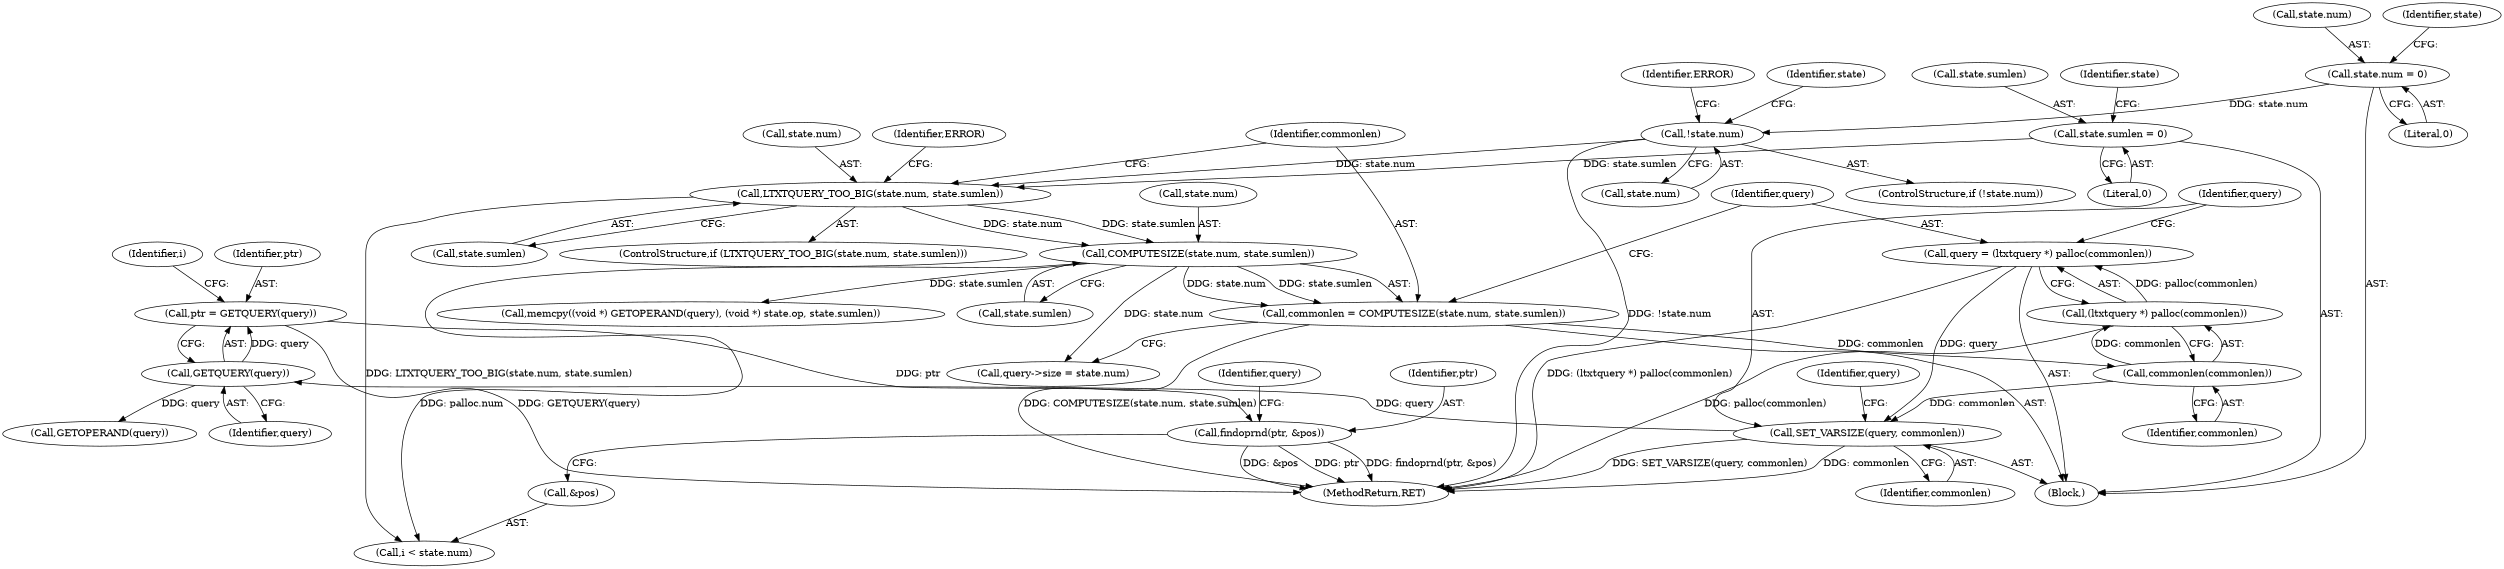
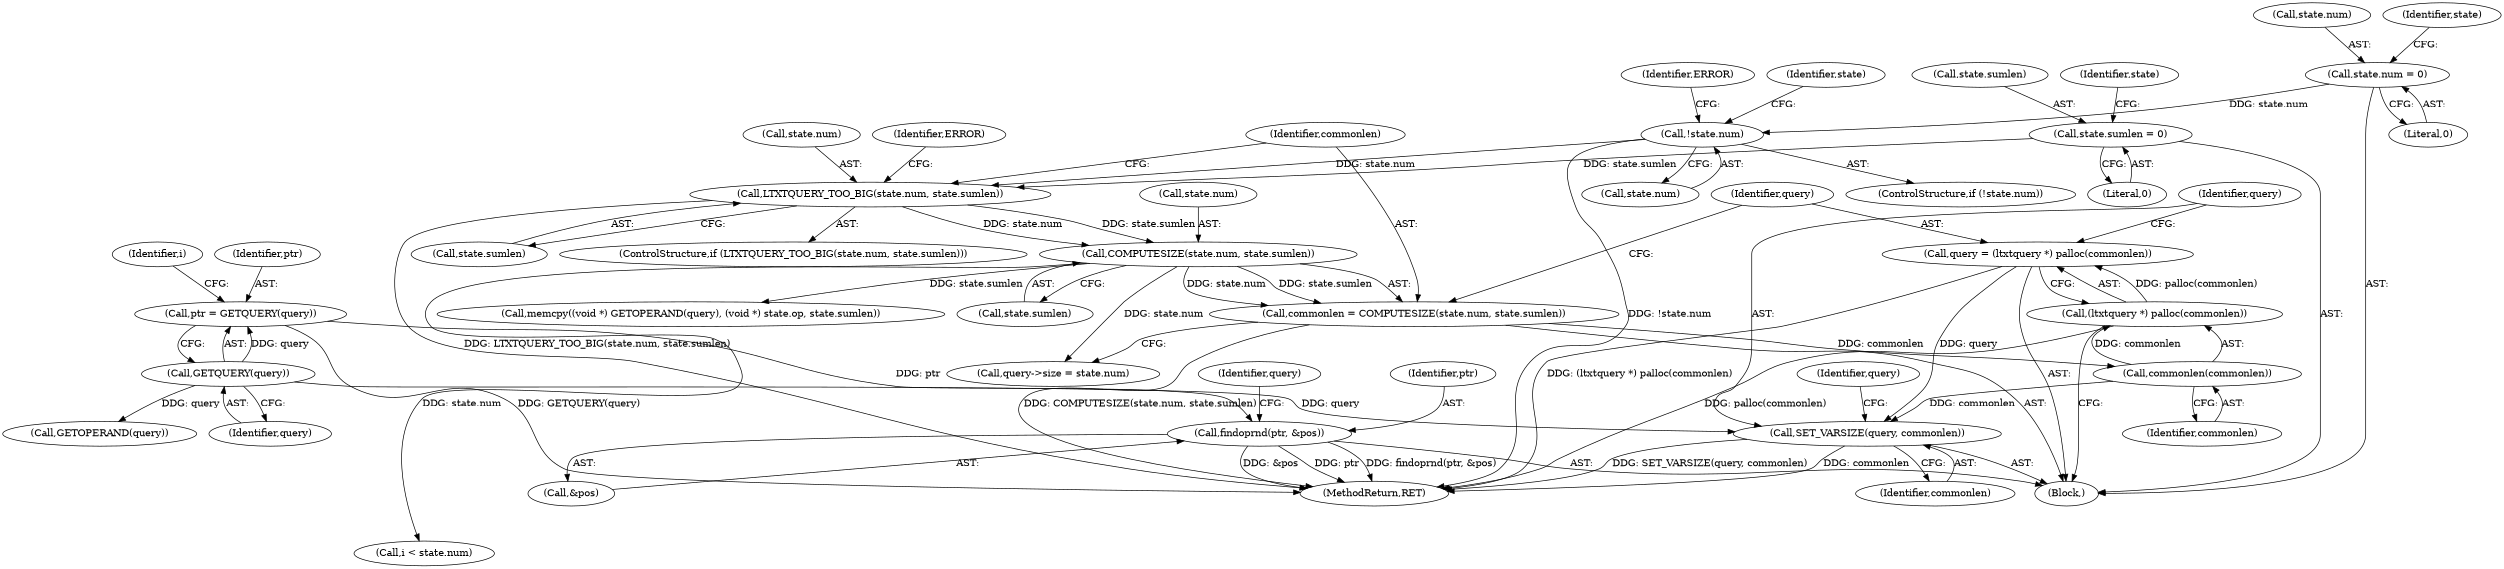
(376, 232) -> (656, 366)
(2184, 339) -> (2078, 396)
(842, 387) -> (870, 387)
(462, 404) -> (462, 404)
(586, 464) -> (586, 464)
none -> (1684, 474)
(502, 522) -> (895, 465)
